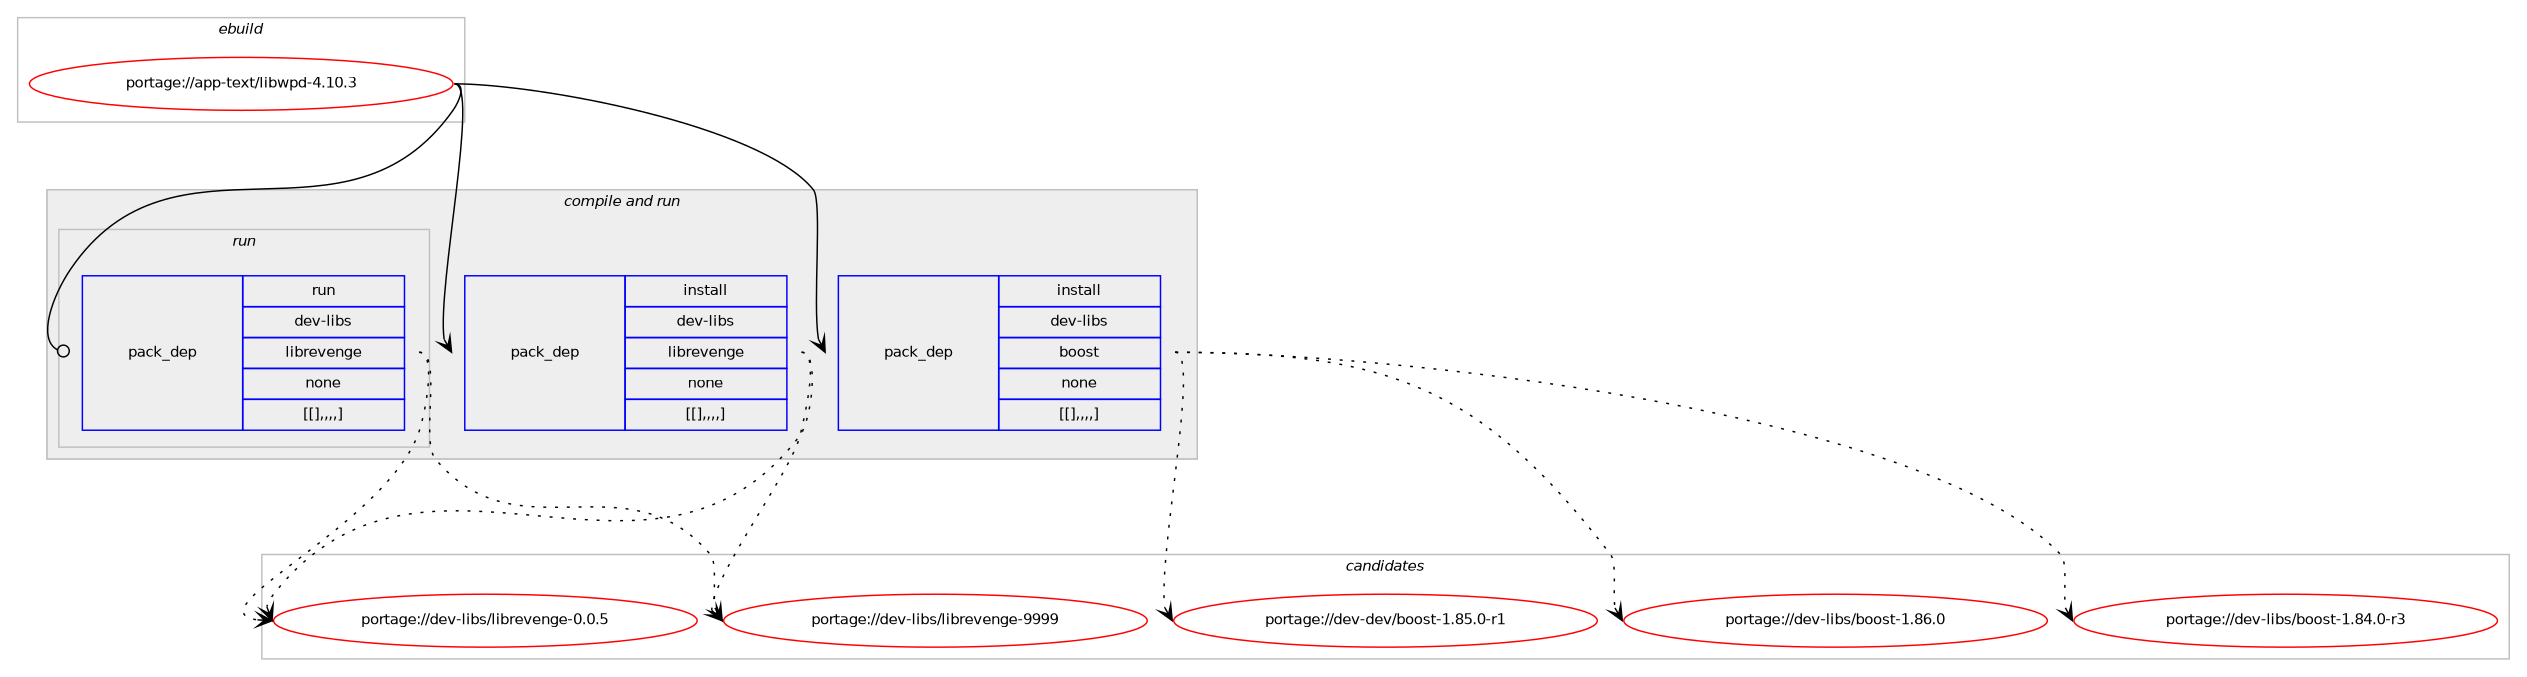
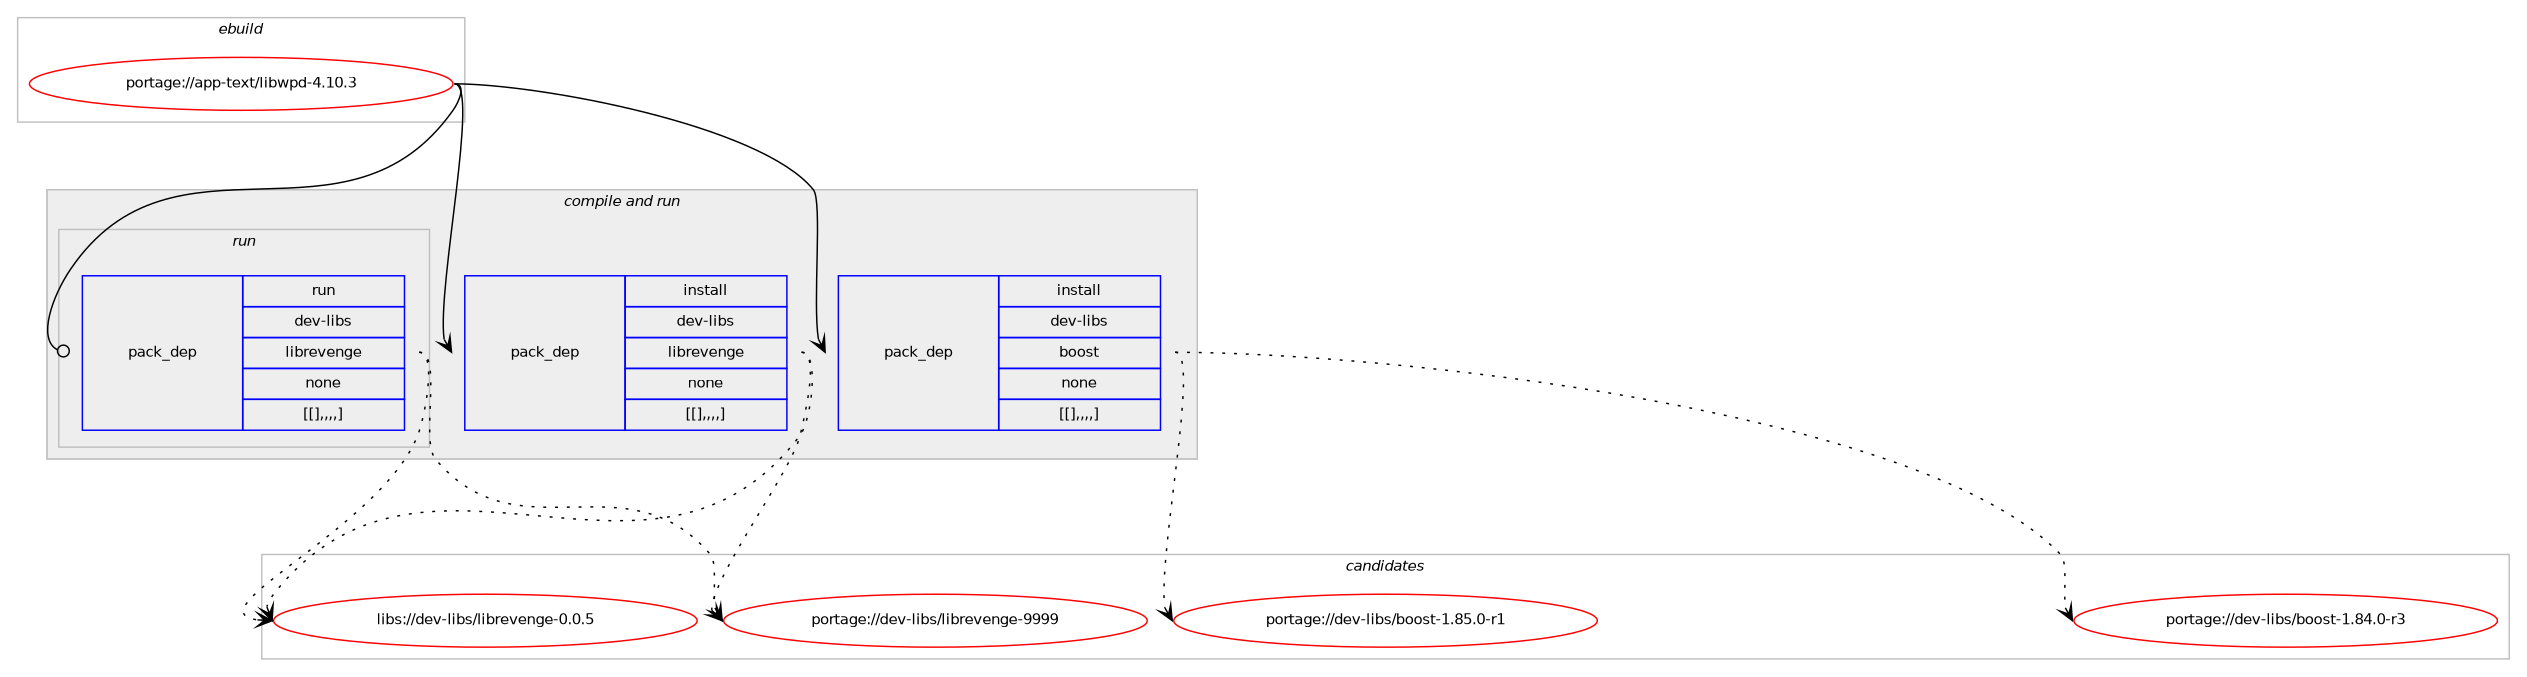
(485, 621) -> (485, 621)
(1386, 621) -> (1386, 621)
(1836, 621) -> none
